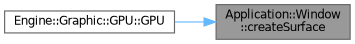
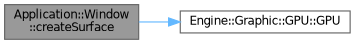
(189, 22) -> (154, 22)
